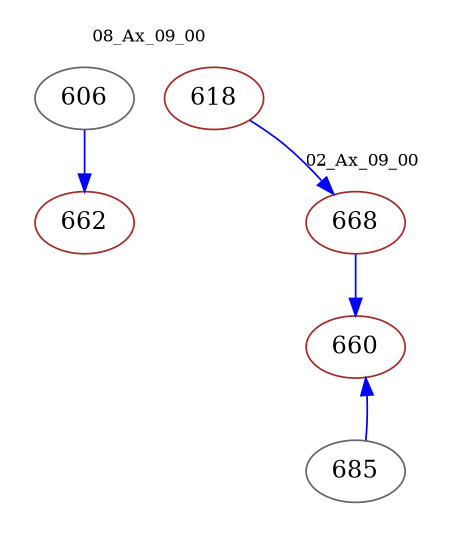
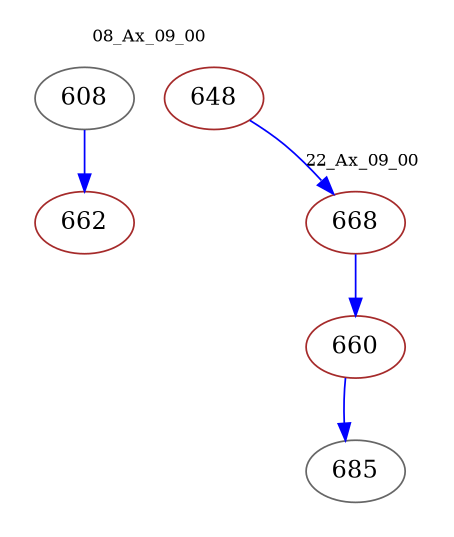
(85, 98) -> (85, 98)
(214, 98) -> (214, 98)
(363, 161) -> (363, 161)
(367, 418) -> (344, 400)
